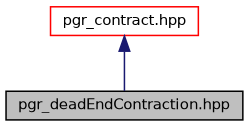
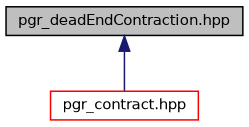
(124, 71) -> (124, 71)
